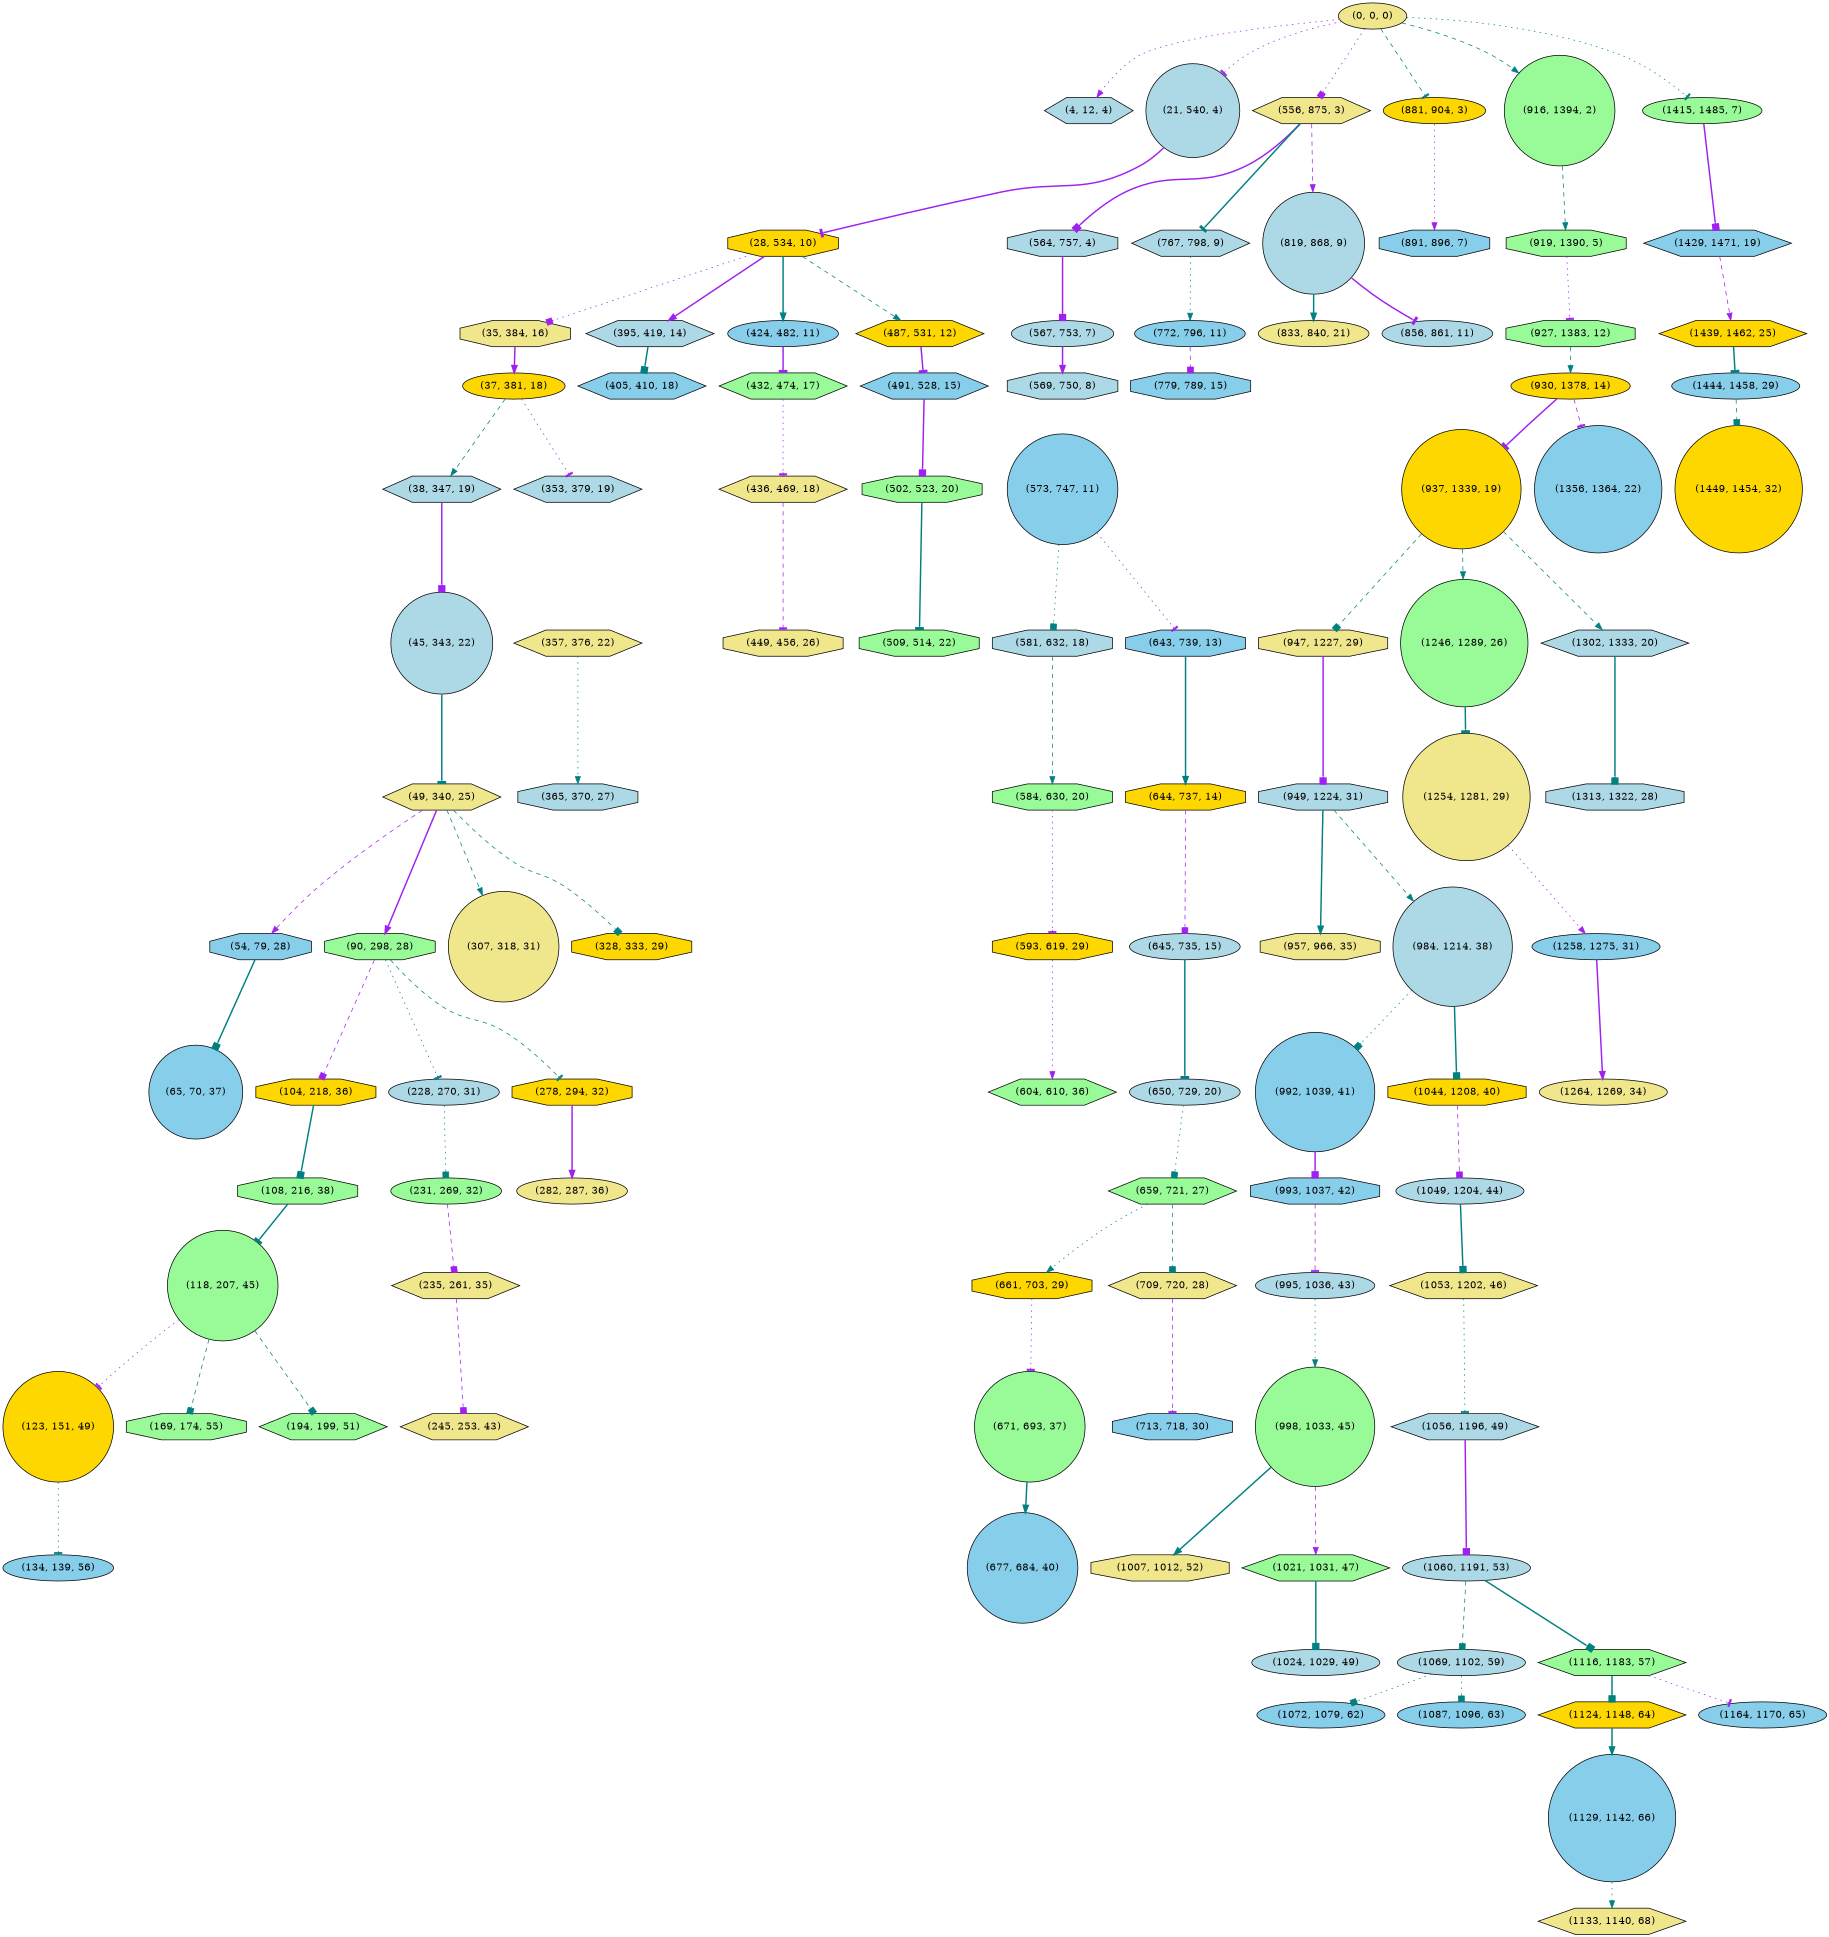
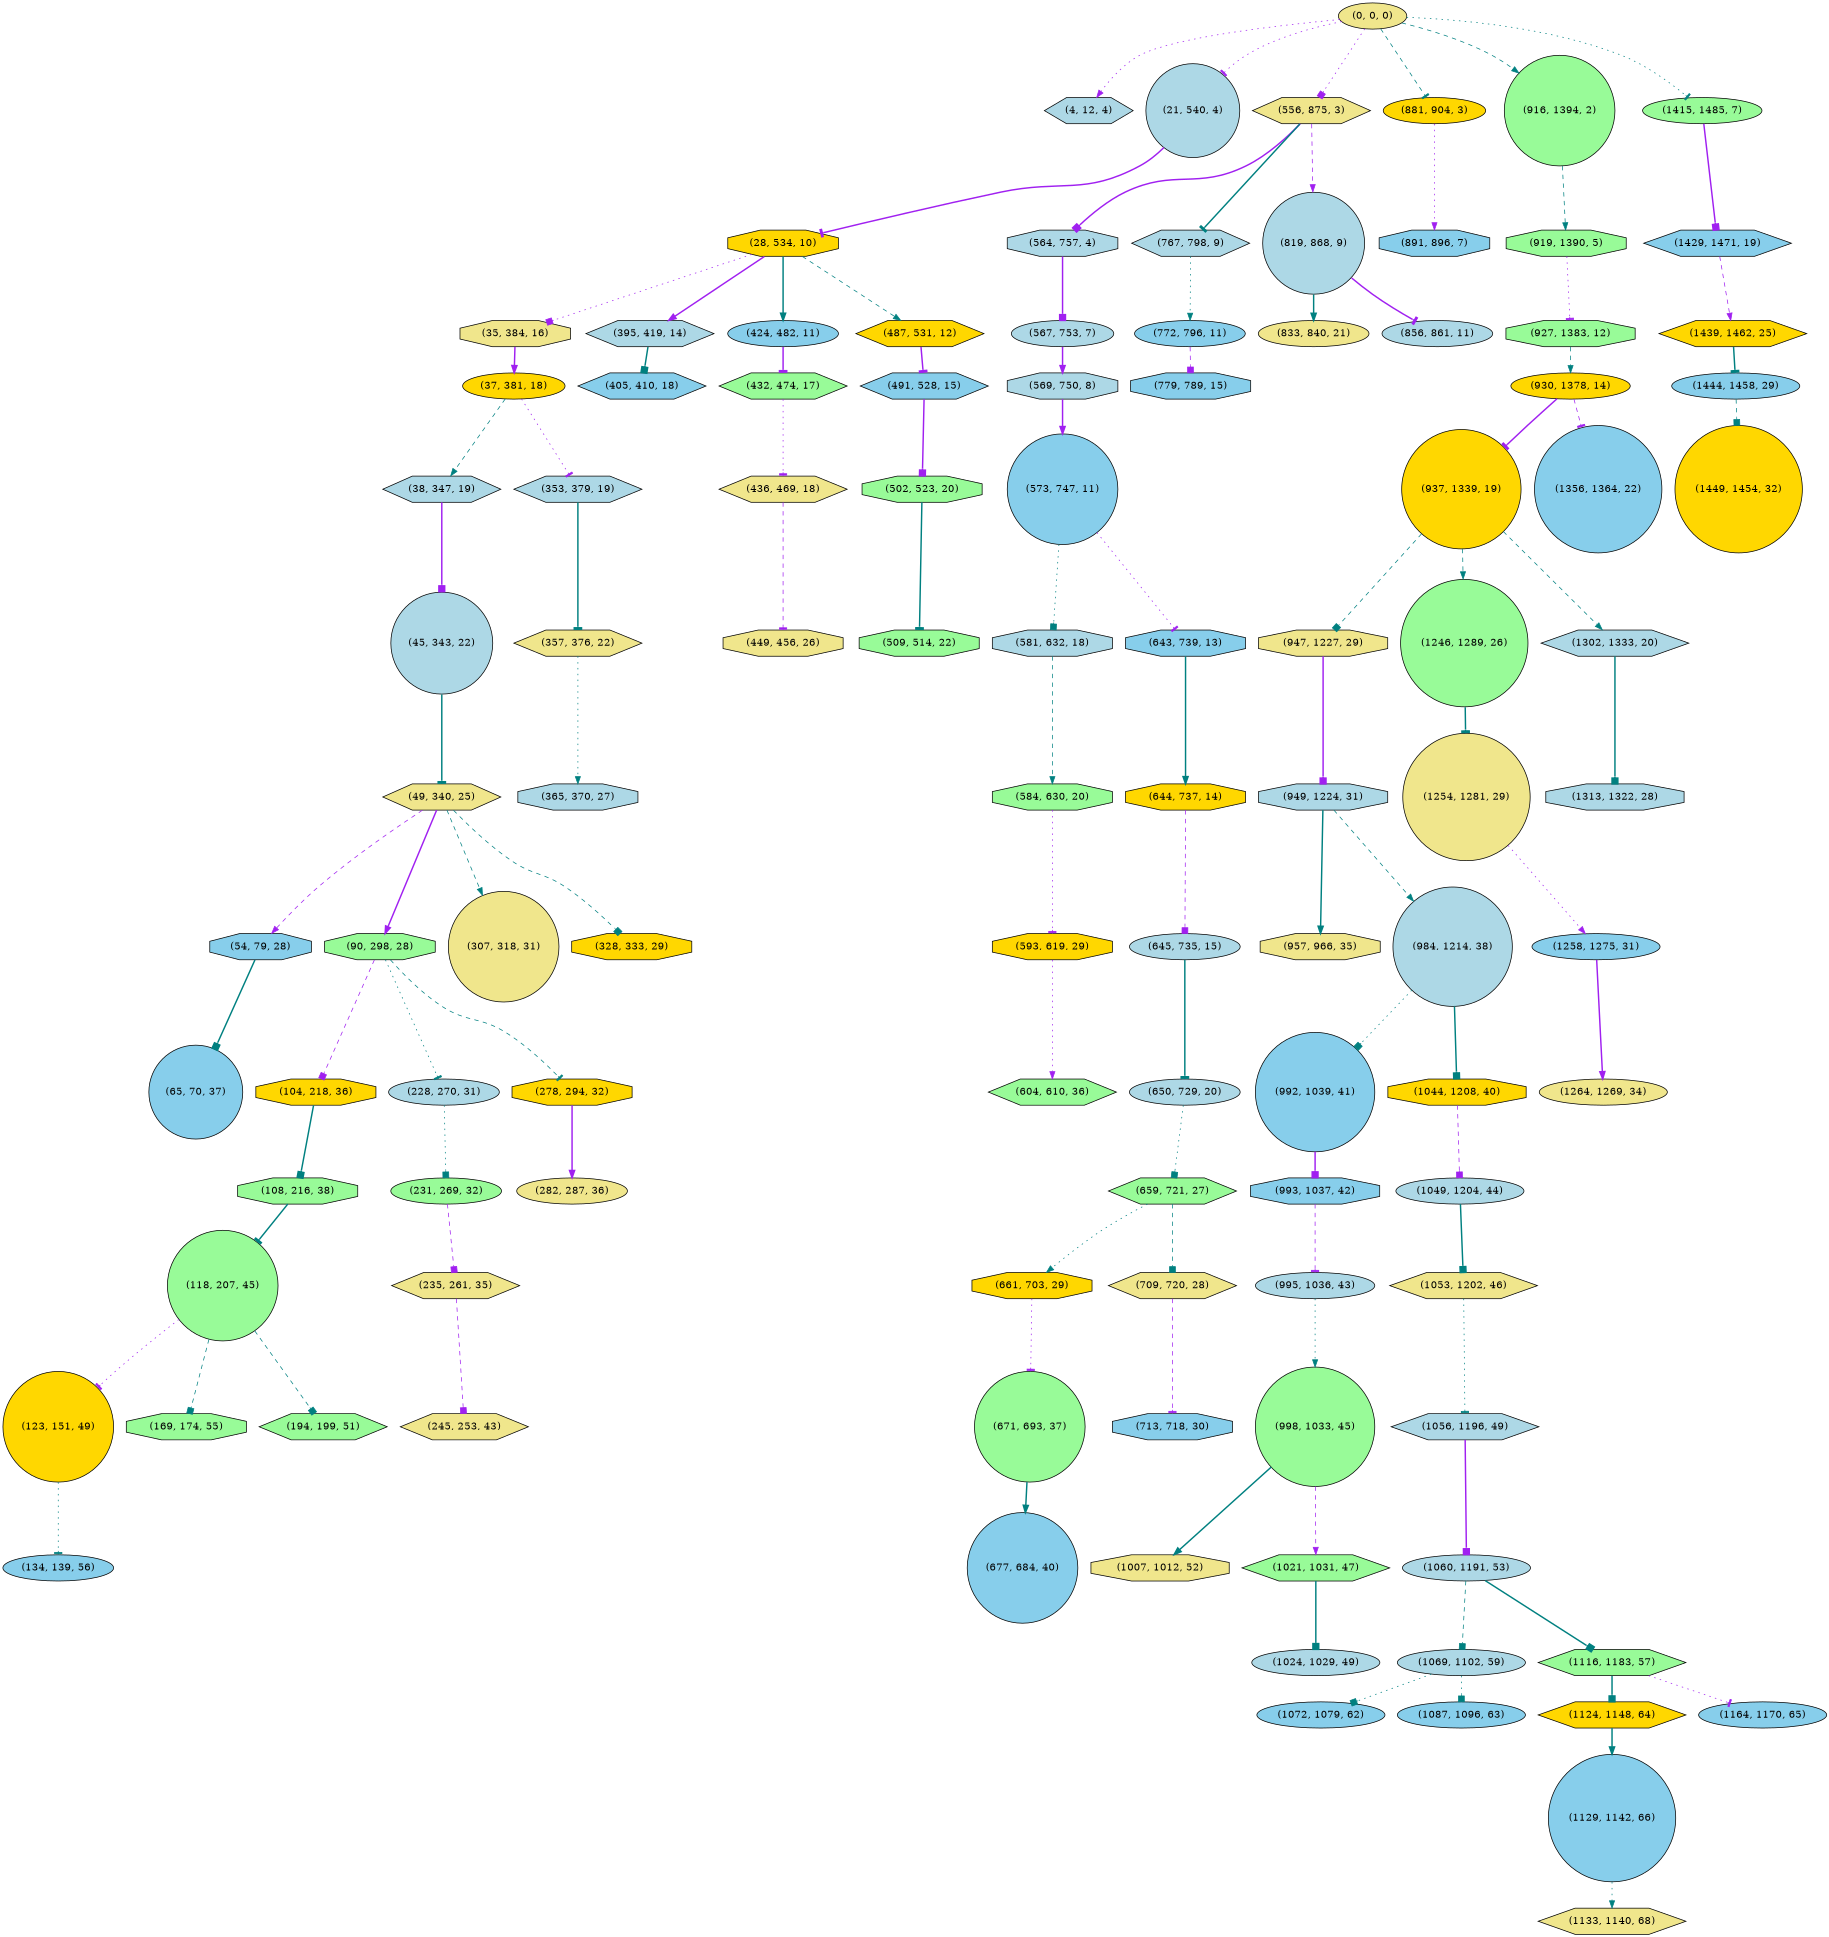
none -> (1063, 413)
none -> (578, 564)
